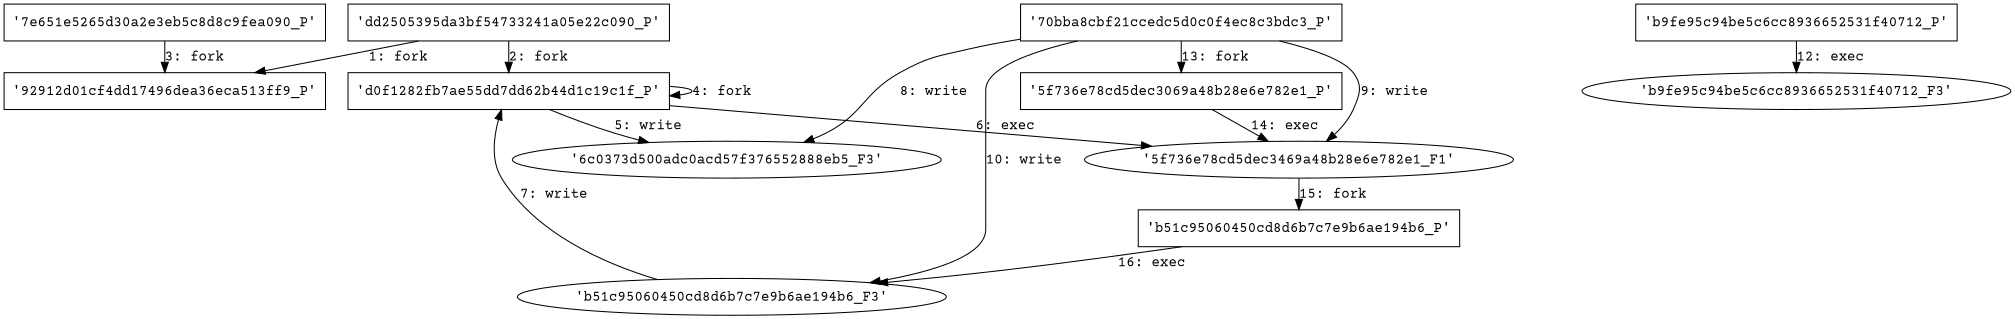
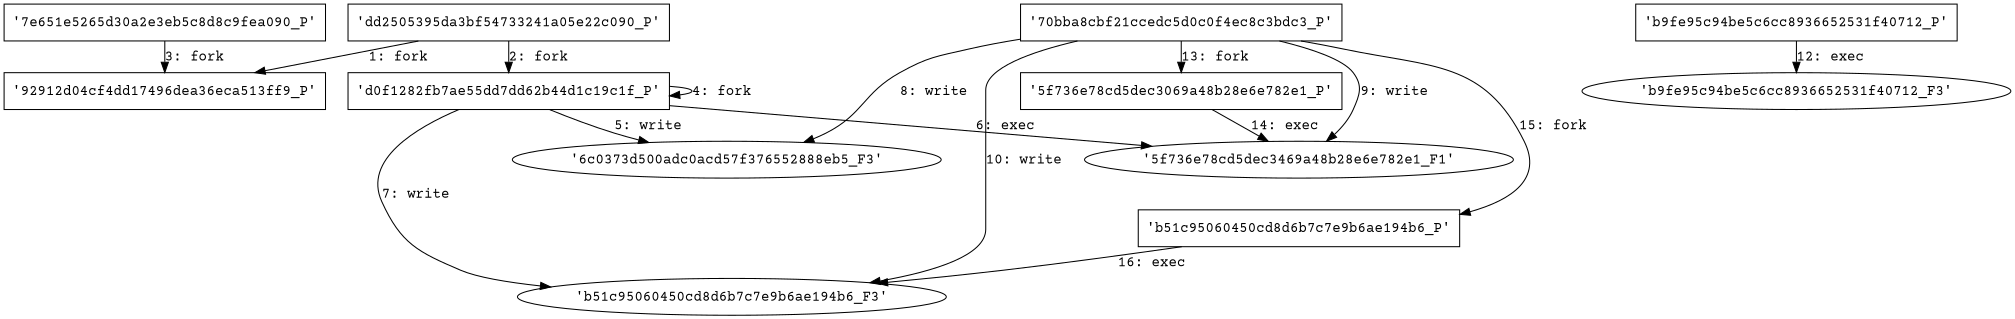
(165, 91) -> (165, 91)
(1299, 189) -> (1476, 84)
(545, 225) -> (395, 226)
